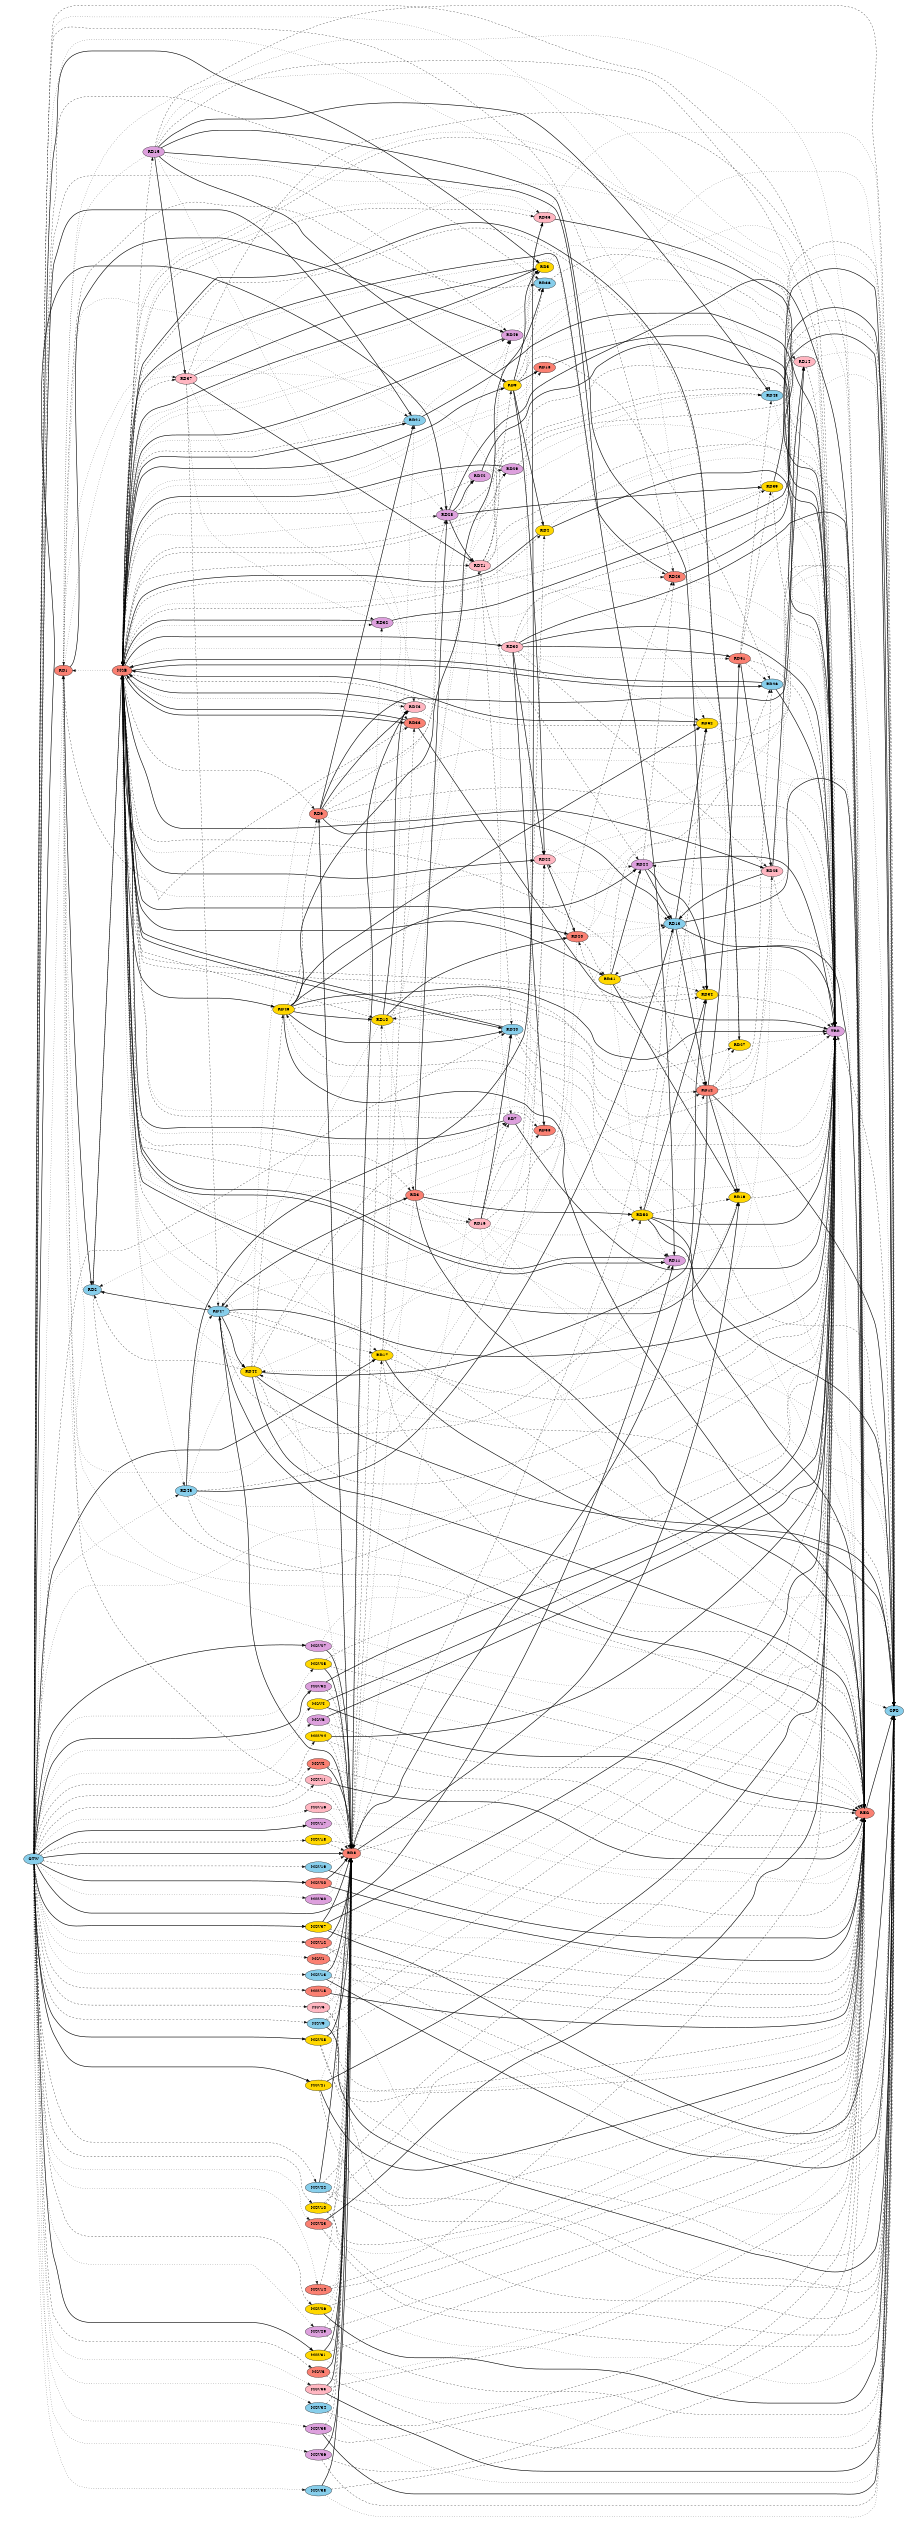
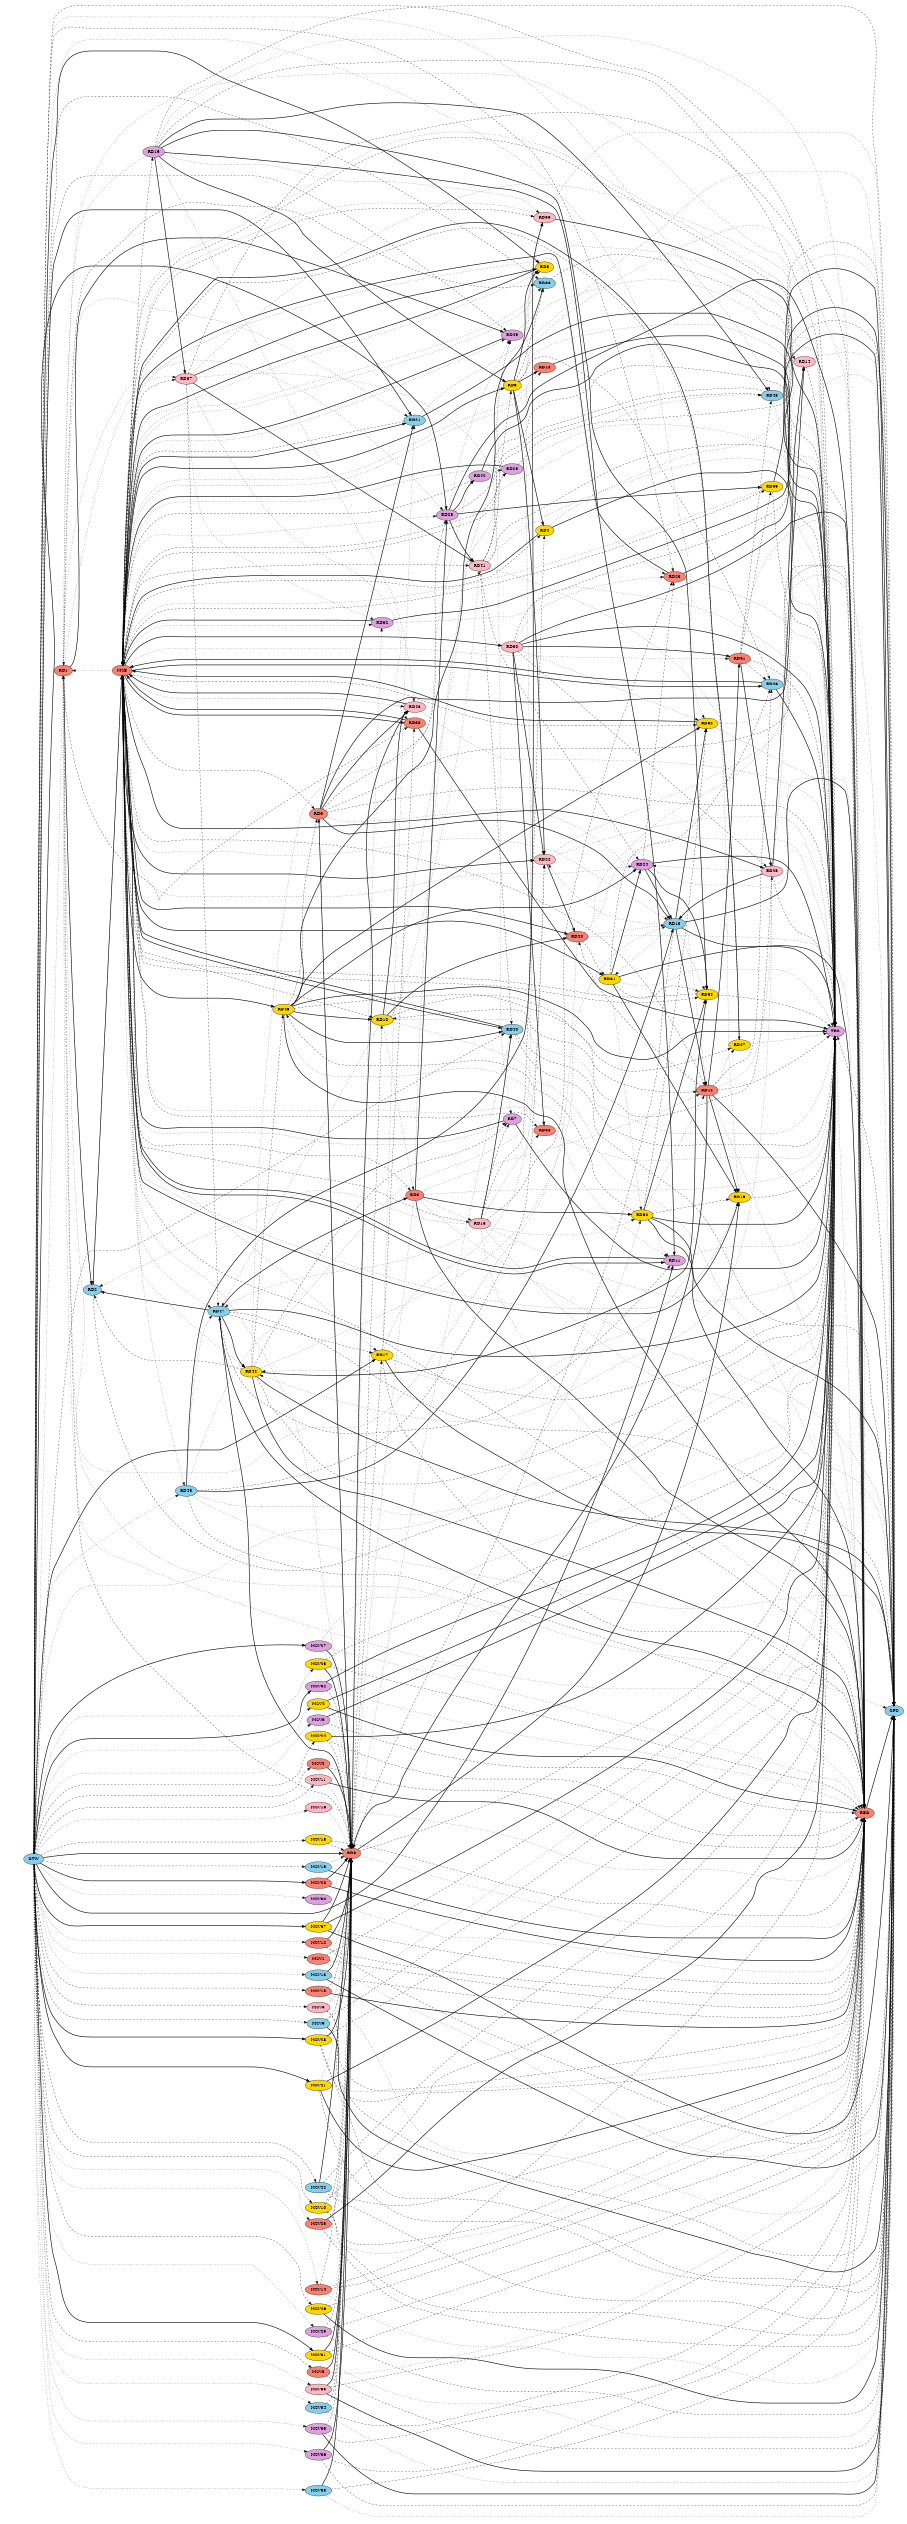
(318, 1824) -> none
